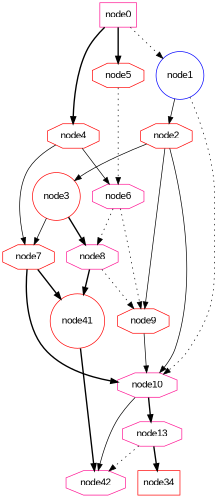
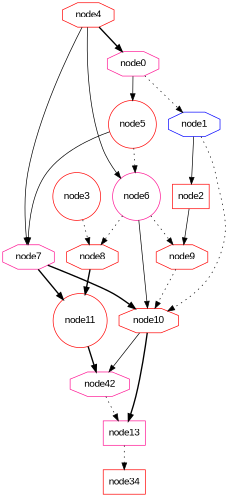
(118, 15) -> (133, 64)
(118, 42) -> (133, 85)
(80, 69) -> (108, 37)
(118, 75) -> (132, 124)
(180, 75) -> (194, 124)
(166, 136) -> (191, 196)
(113, 159) -> none
(118, 196) -> (137, 196)
(42, 228) -> (49, 170)
(75, 228) -> (85, 229)
(29, 257) -> (29, 257)
(92, 257) -> (92, 257)
(187, 259) -> (143, 261)
(116, 286) -> none
(77, 321) -> (80, 321)
(145, 350) -> (167, 286)
(147, 385) -> (149, 321)
(152, 434) -> (124, 433)
(155, 455) -> (124, 454)
(127, 456) -> (110, 406)
